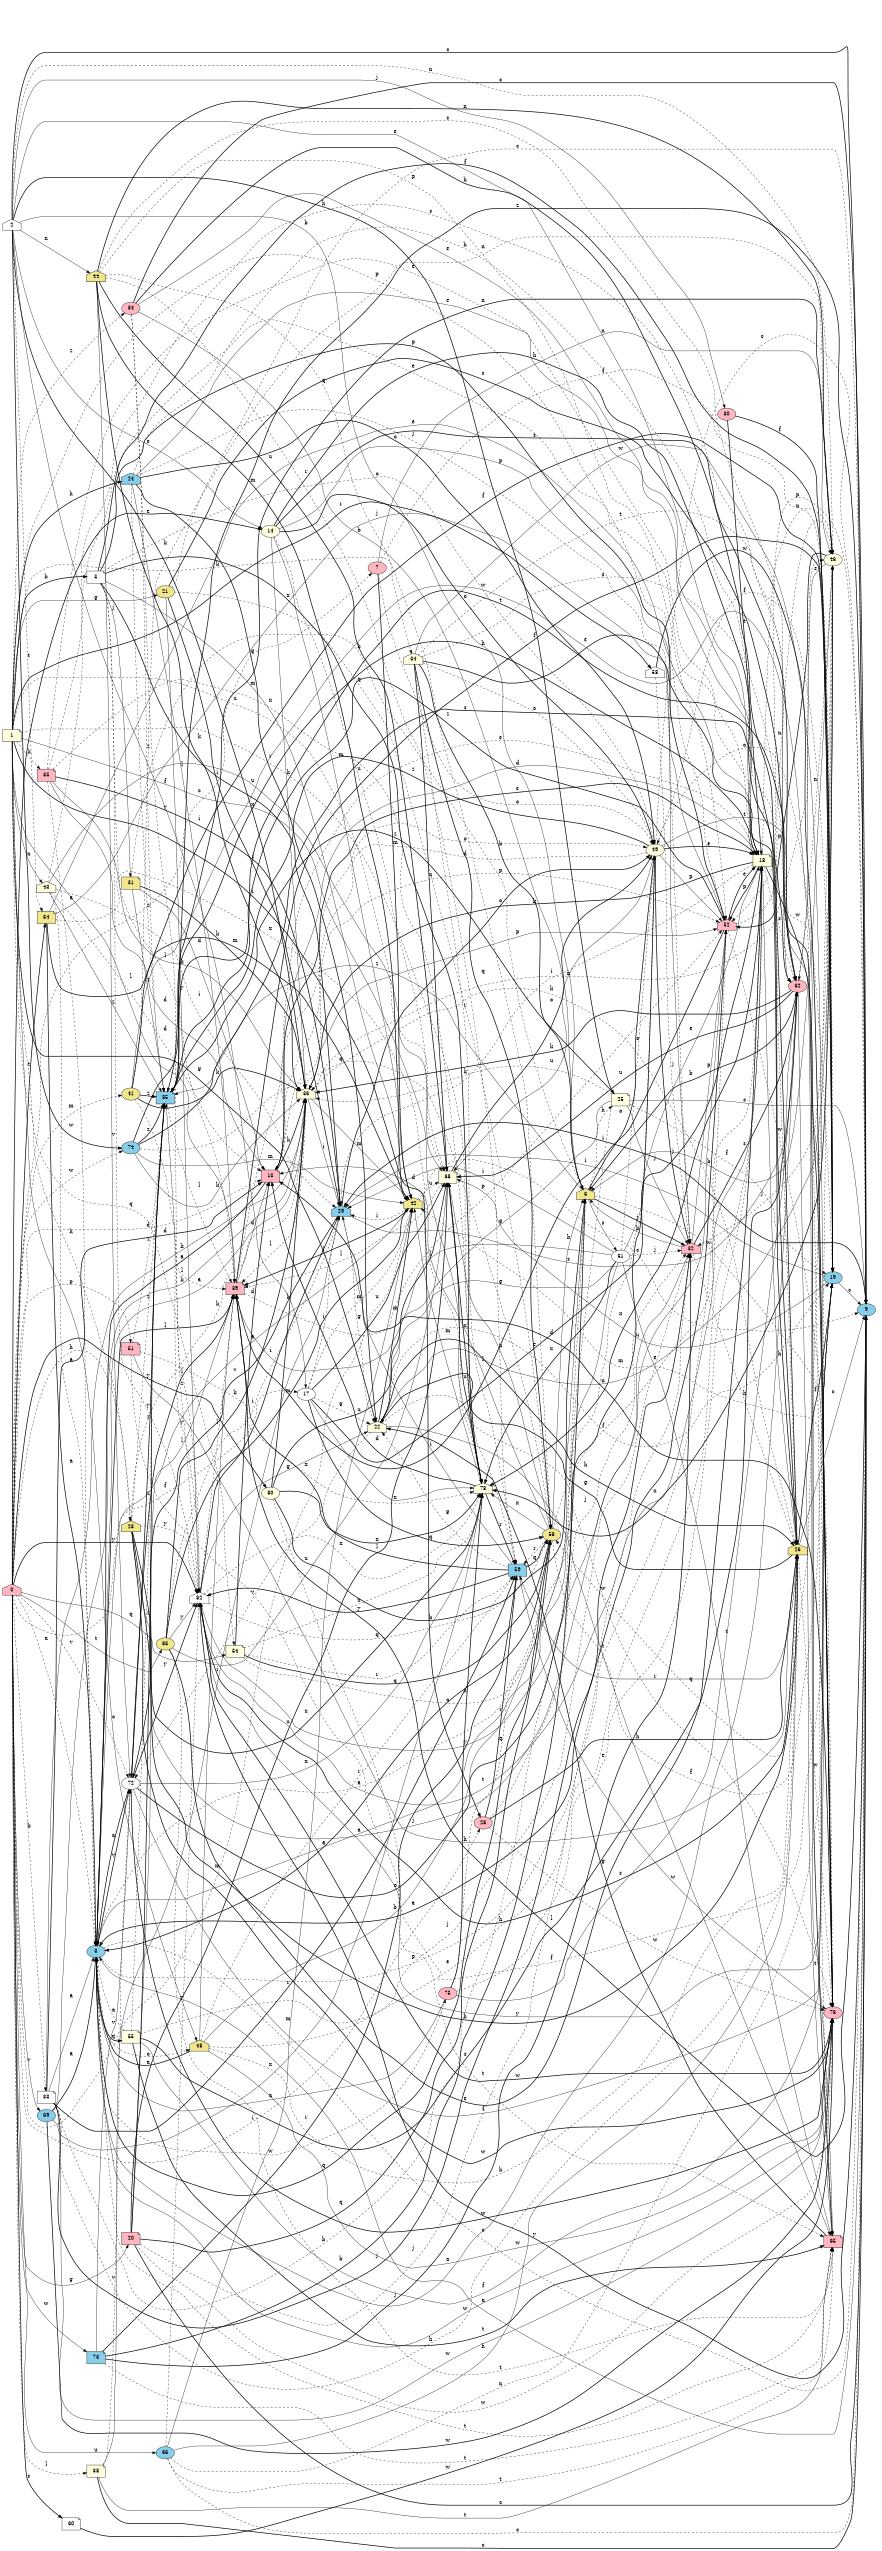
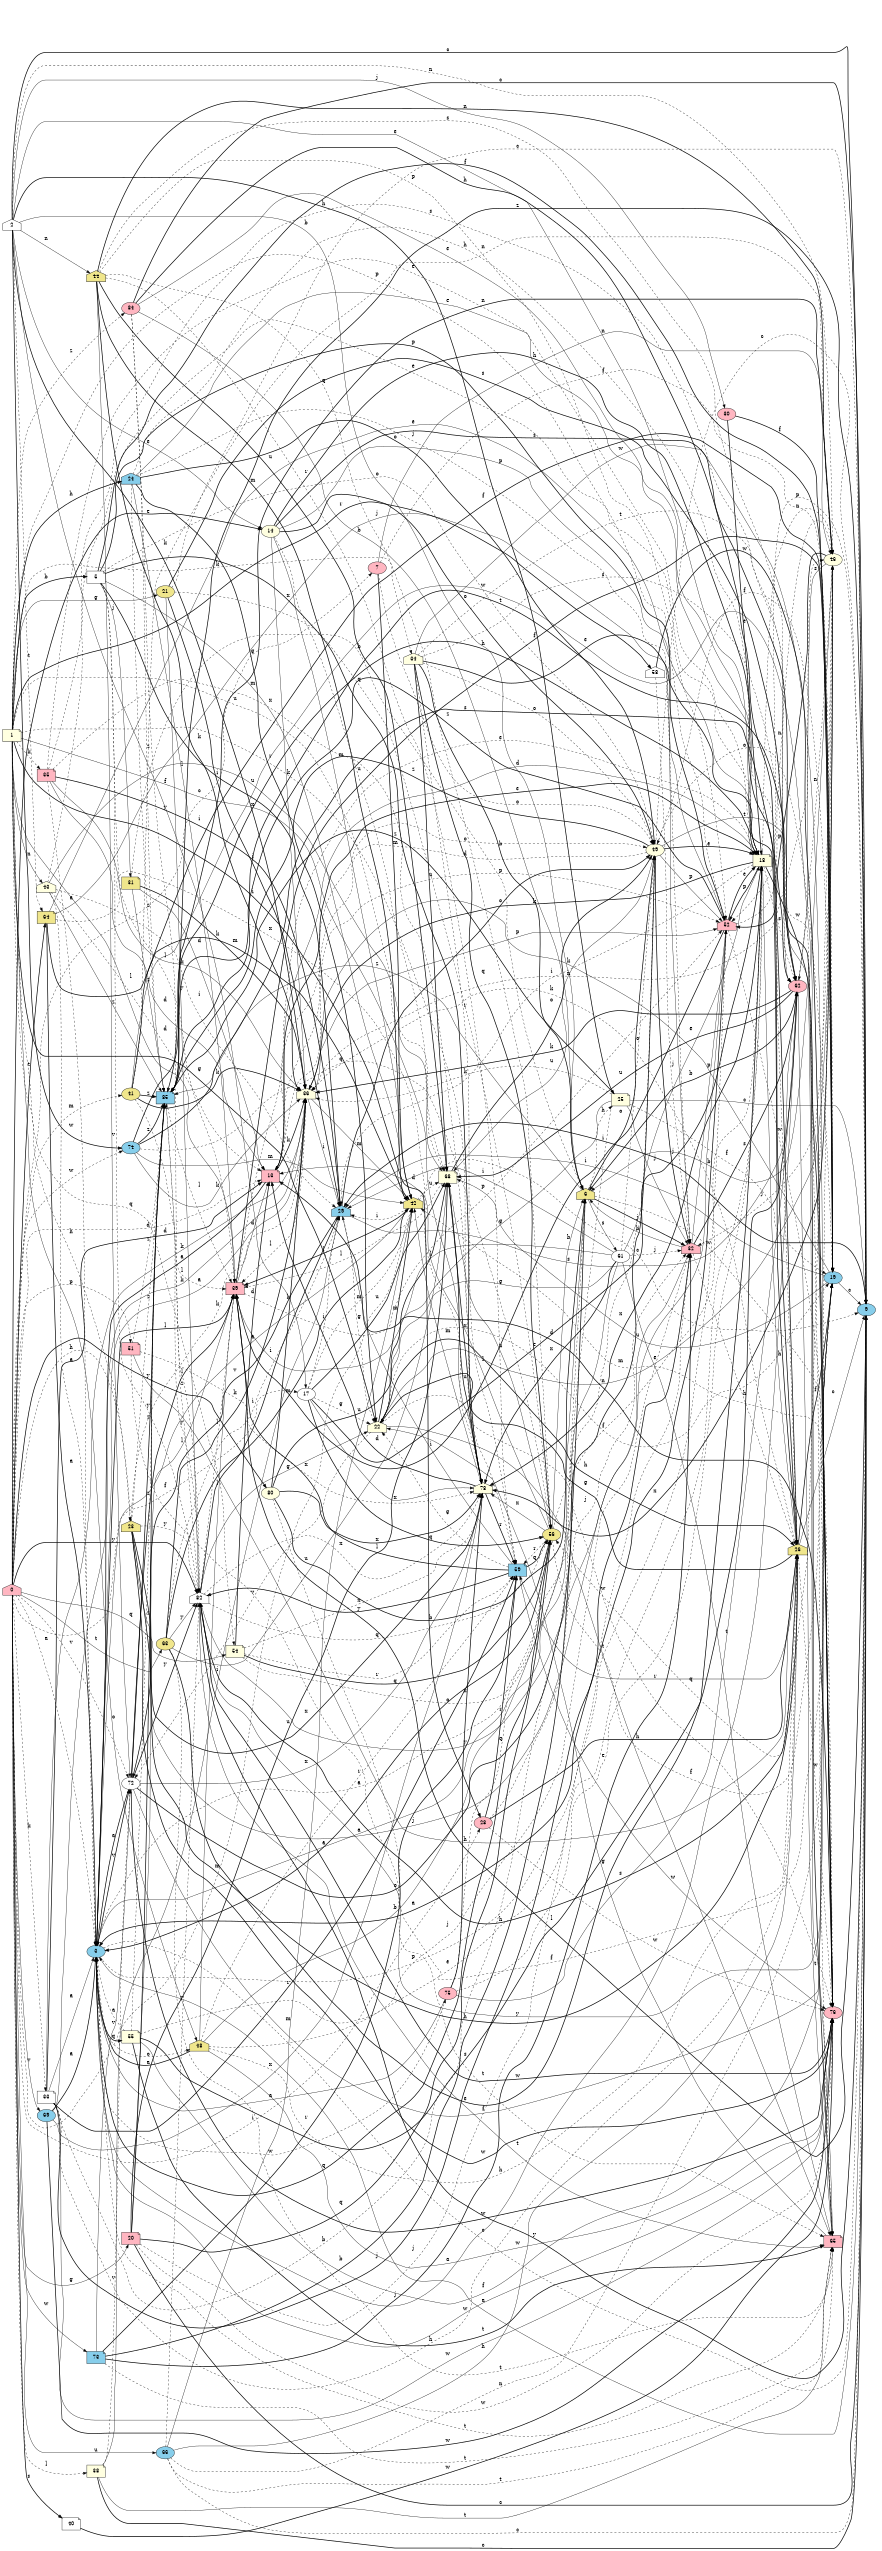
none -> (554, 959)
(652, 1503) -> (402, 2031)
(591, 1827) -> (591, 1827)
(71, 2524) -> (71, 2524)
